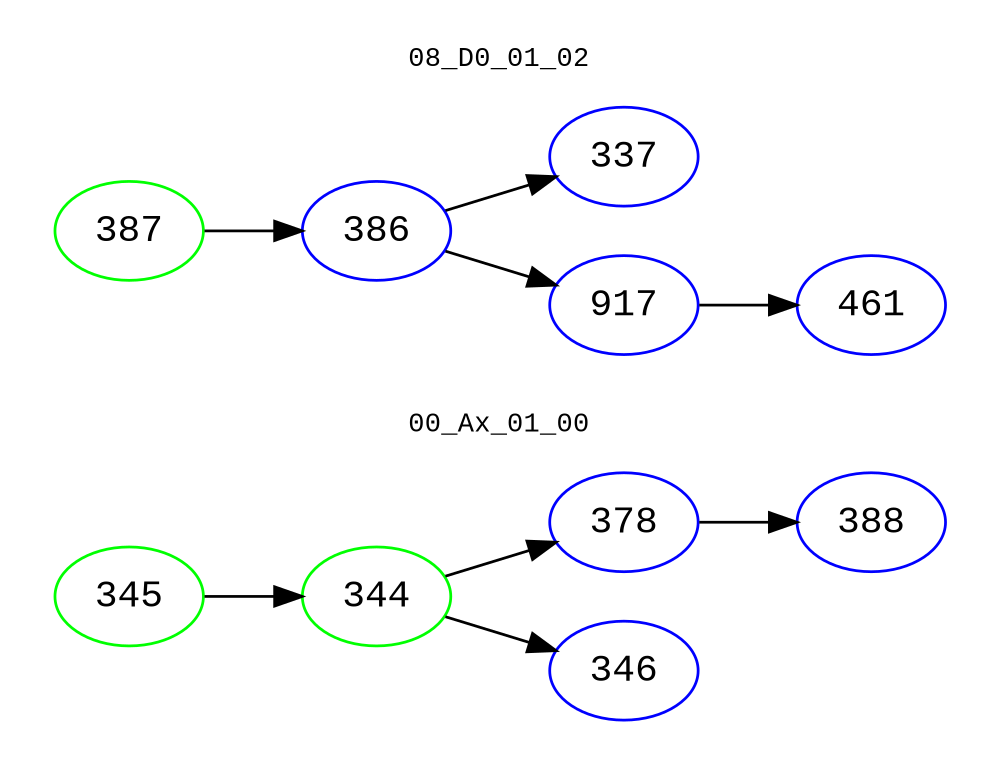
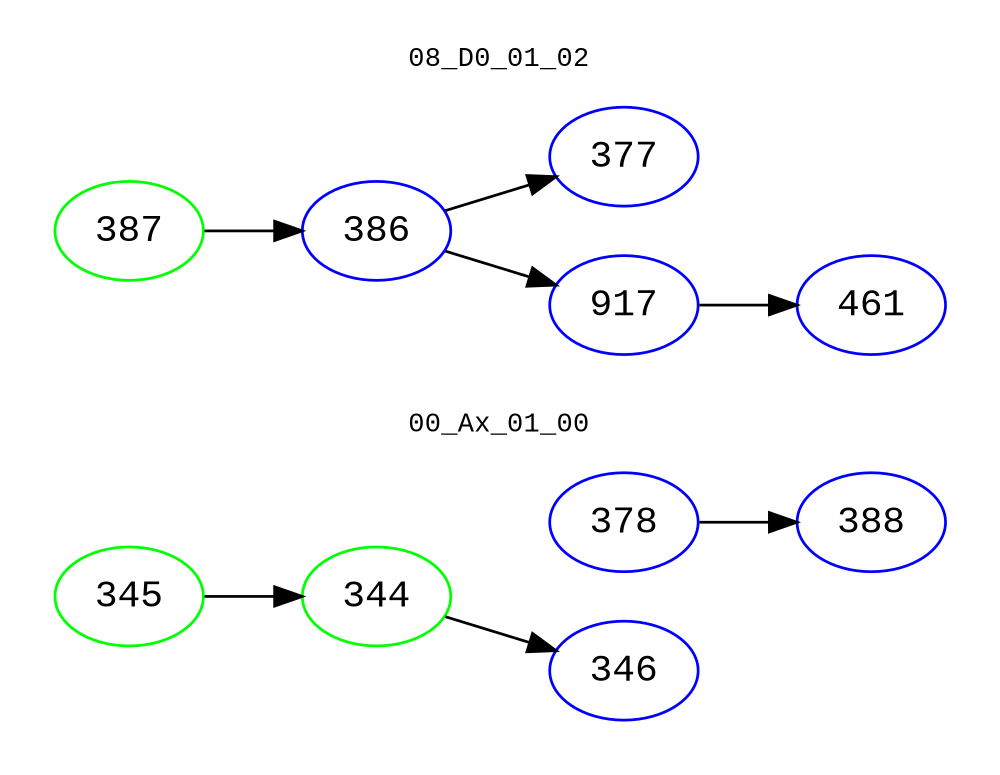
(624, 157) -> (624, 157)
(487, 563) -> none
